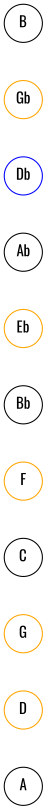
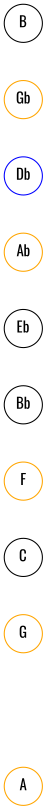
(23, 252) -> (23, 252)
(23, 329) -> (23, 329)
(23, 710) -> none
(23, 786) -> (23, 786)
